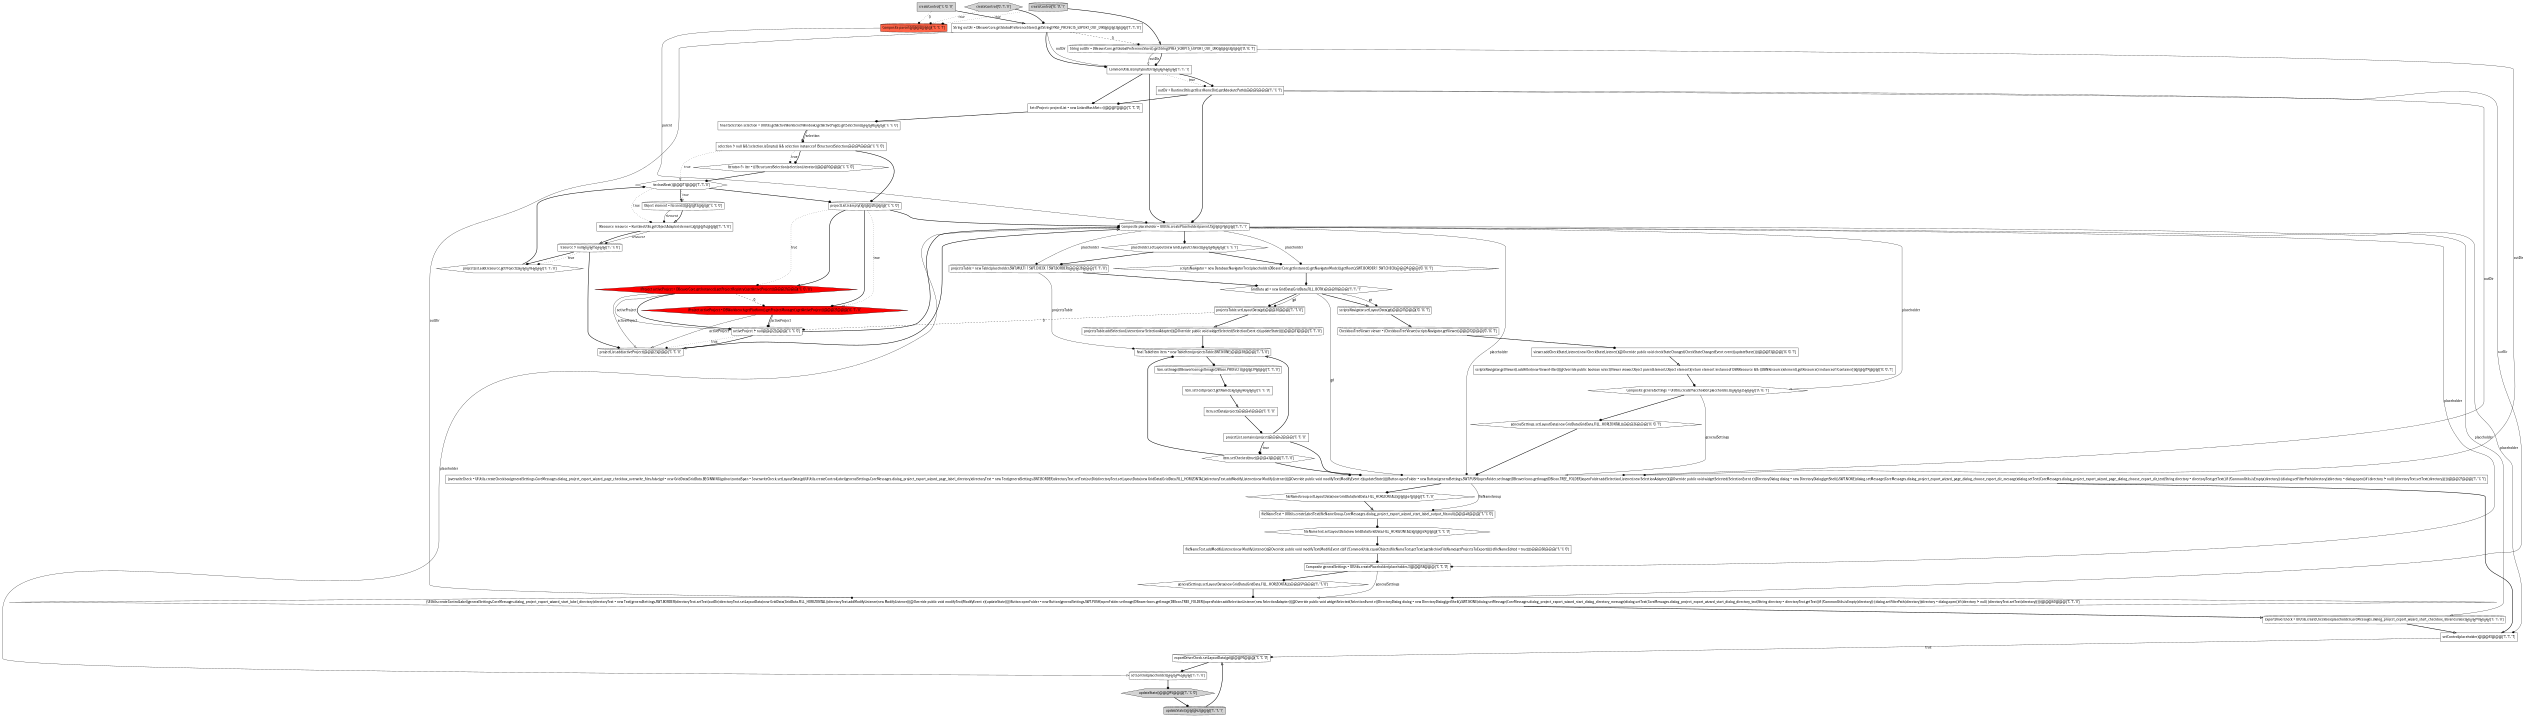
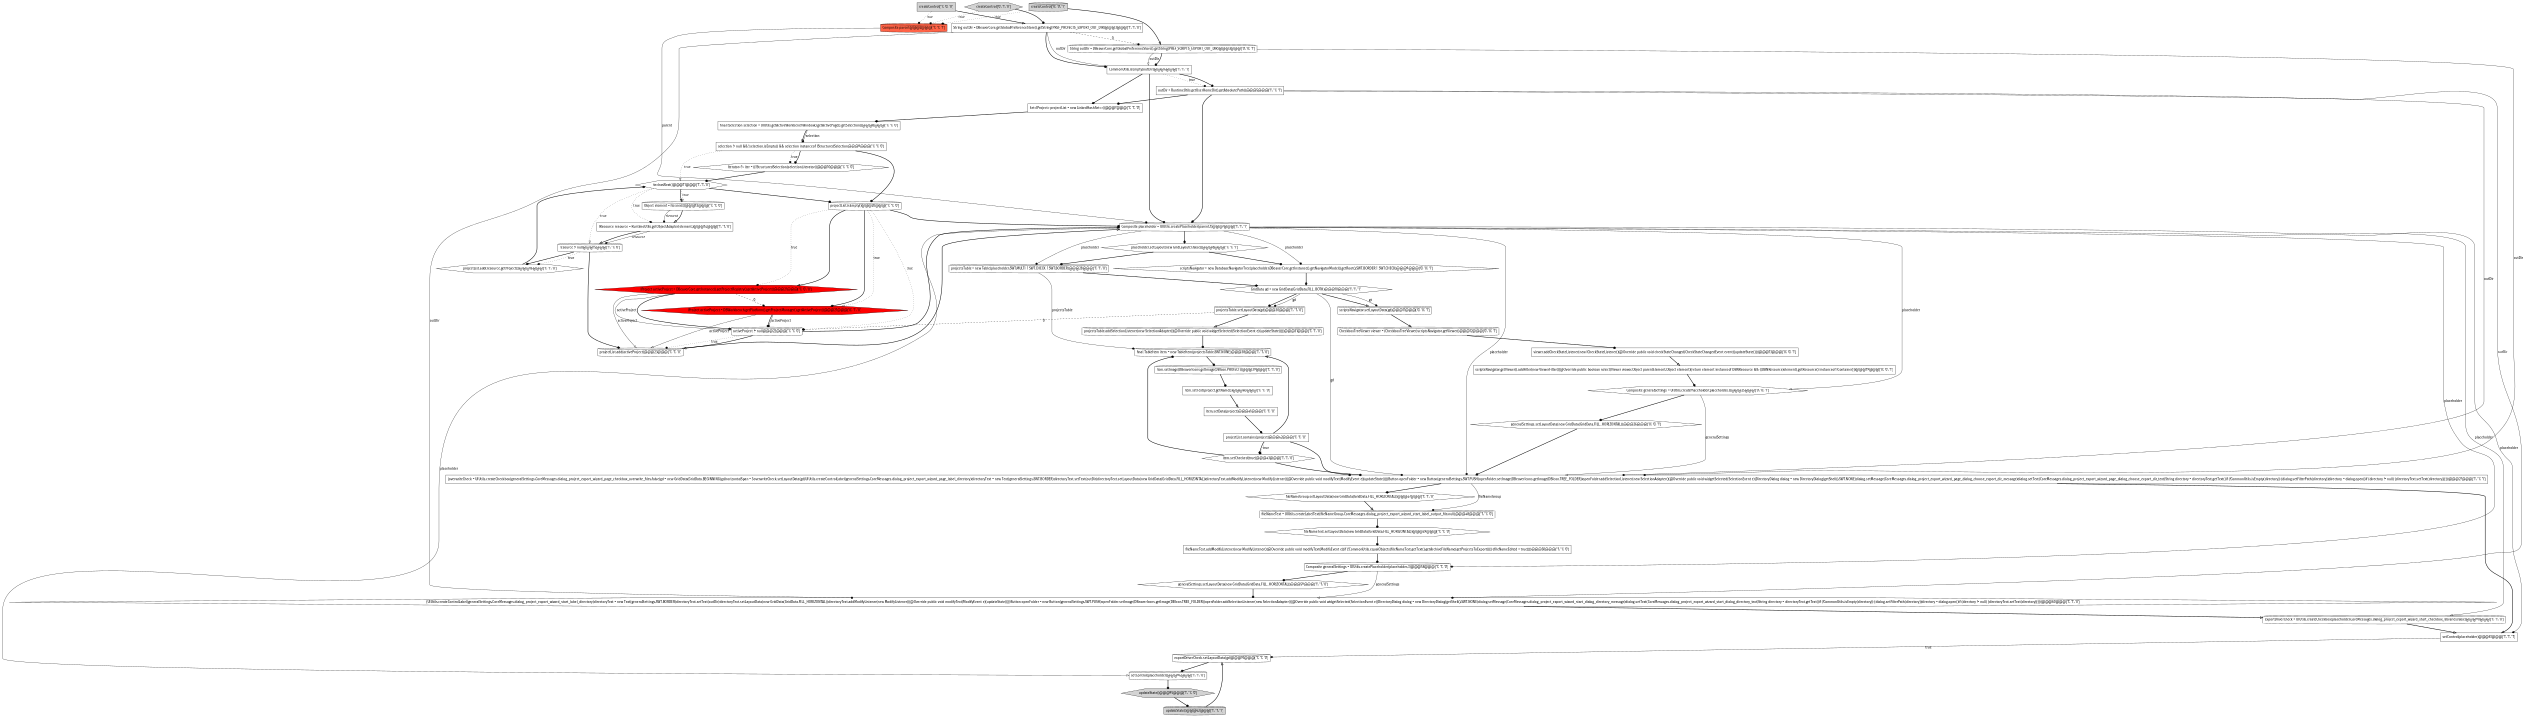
(930, 17) -> (930, 17)
none -> (612, 204)
none -> (912, 311)
